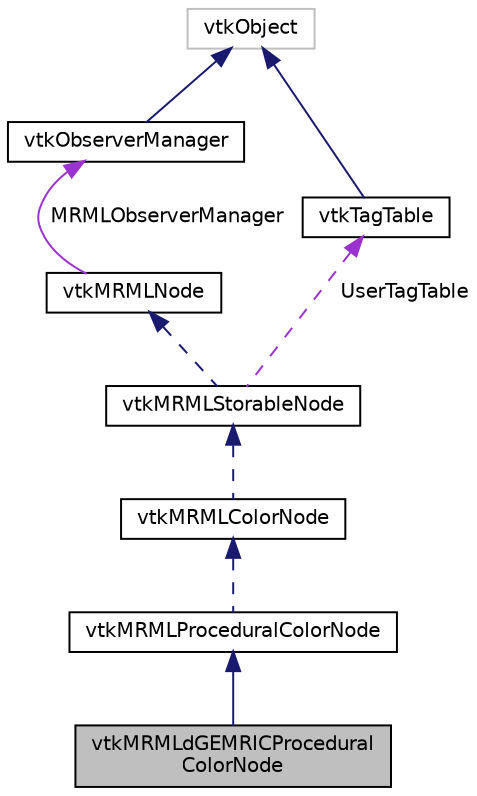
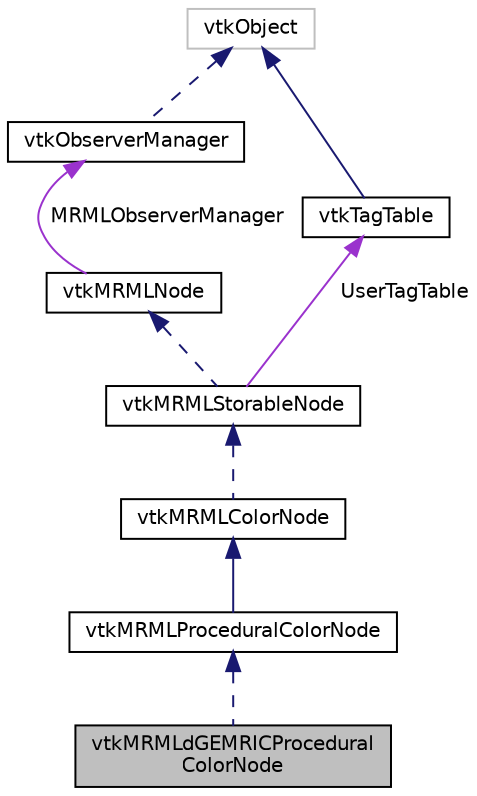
(181, 92) -> (181, 92)
(298, 320) -> (298, 320)
(233, 586) -> (233, 586)
(233, 699) -> (233, 699)
